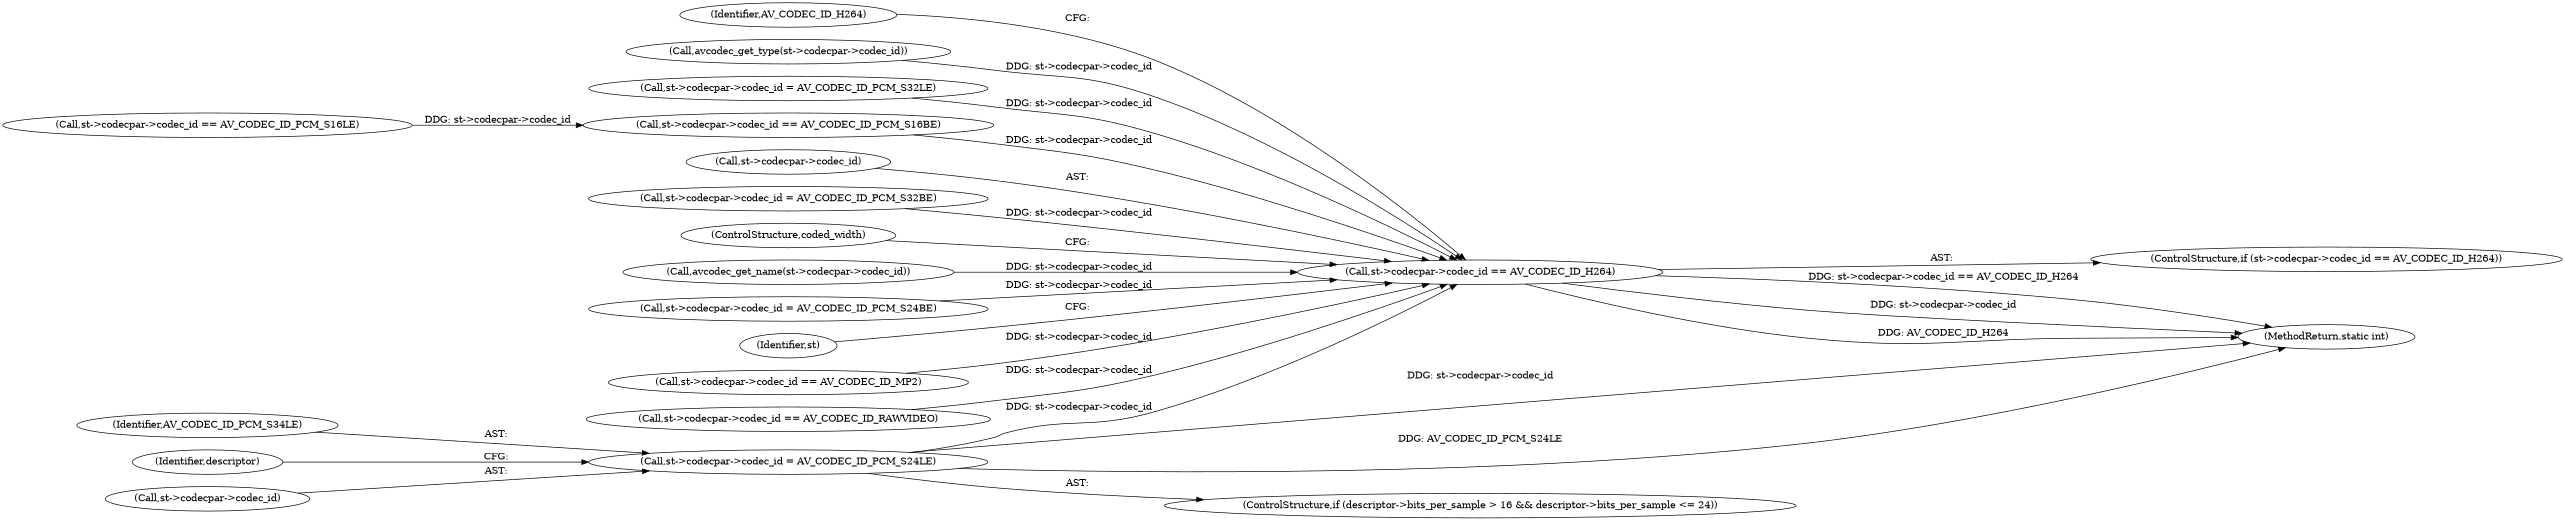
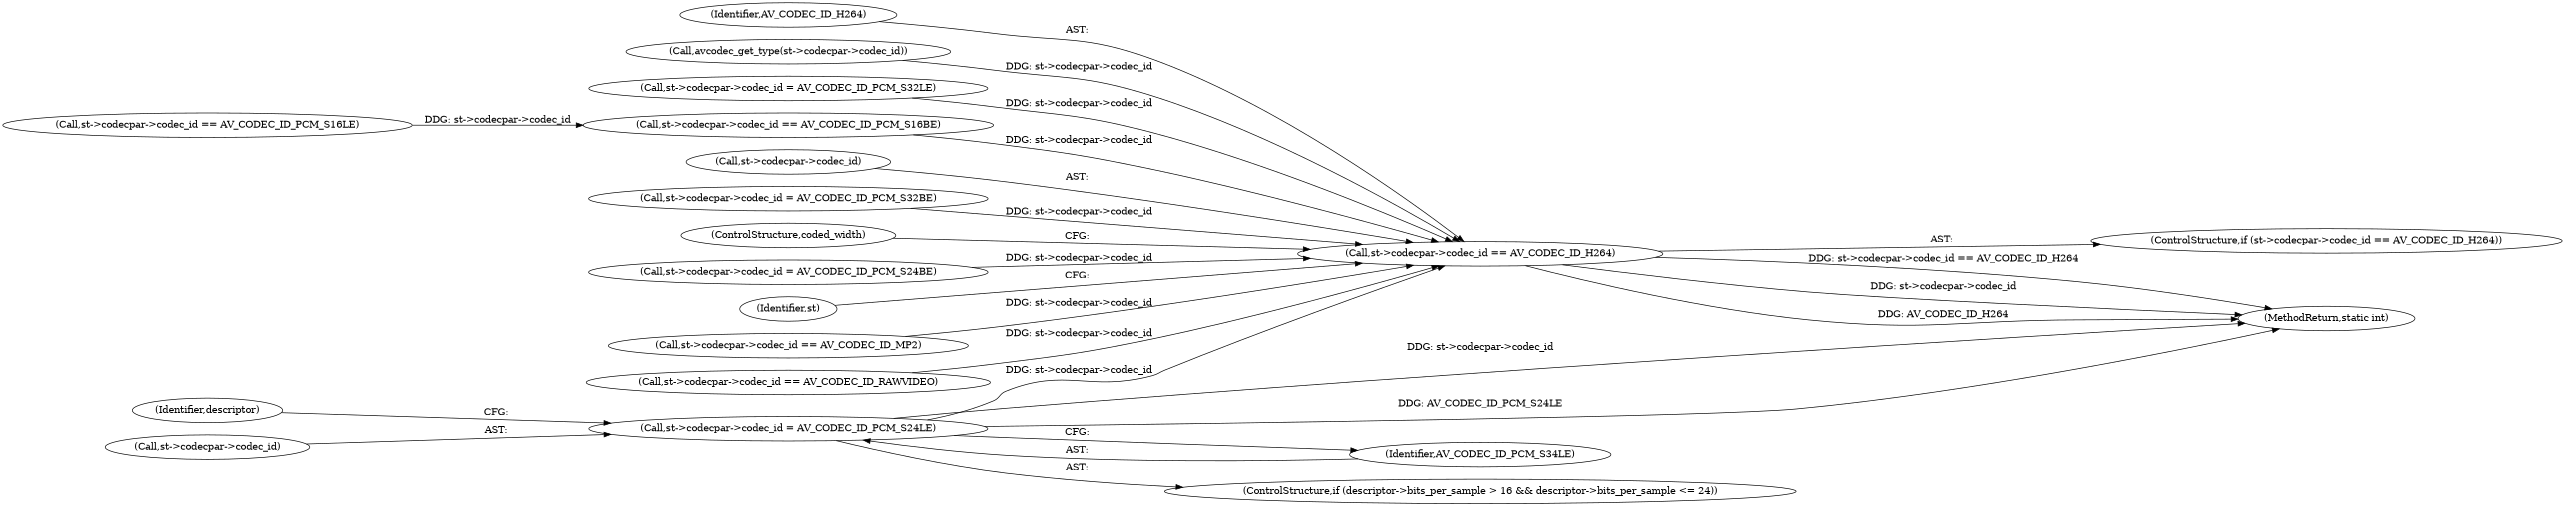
(1079, 19) -> (1079, 30)
(788, 272) -> none
none -> (1152, 443)
